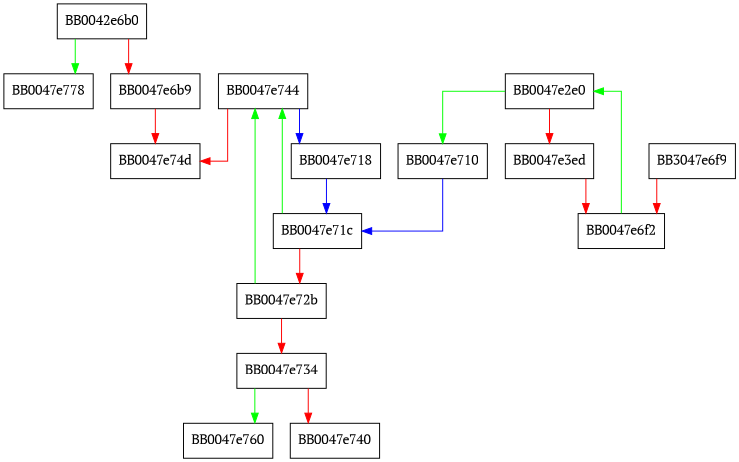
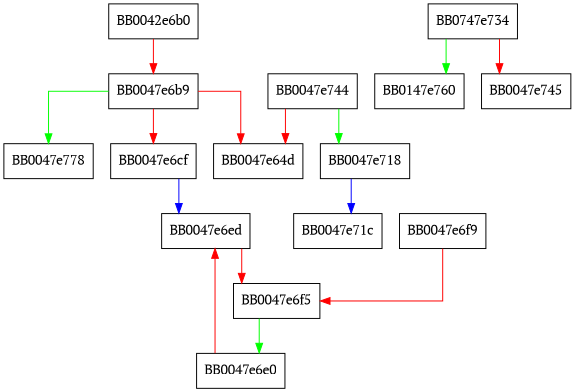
(75, 51) -> (57, 91)
(549, 91) -> (241, 371)
(300, 121) -> (339, 121)
none -> (153, 161)
(155, 161) -> (258, 161)
(443, 161) -> none
(549, 161) -> (206, 231)
(692, 161) -> (443, 231)
(282, 166) -> none
(621, 231) -> (277, 301)
(282, 301) -> none
(282, 371) -> (473, 21)
(228, 441) -> (419, 91)
(335, 441) -> (526, 91)
